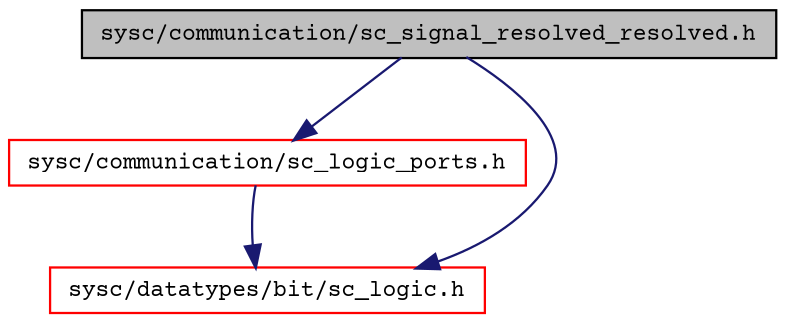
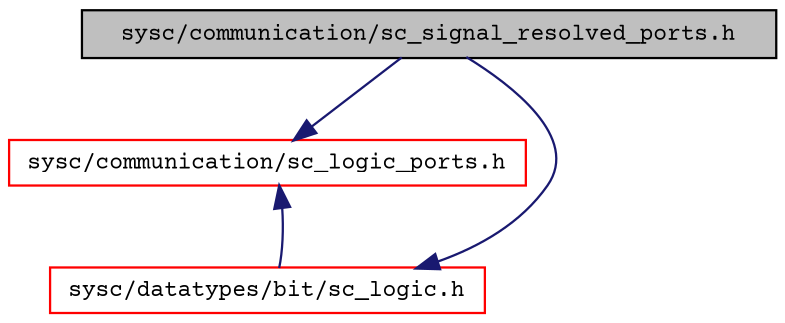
(429, 34) -> (429, 34)
(252, 215) -> (283, 238)
